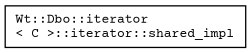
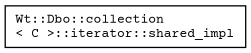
(125, 27) -> (125, 27)
